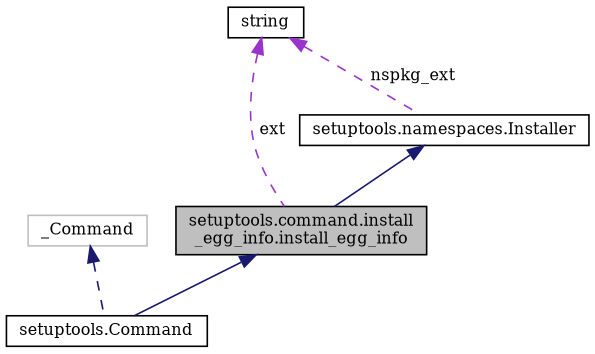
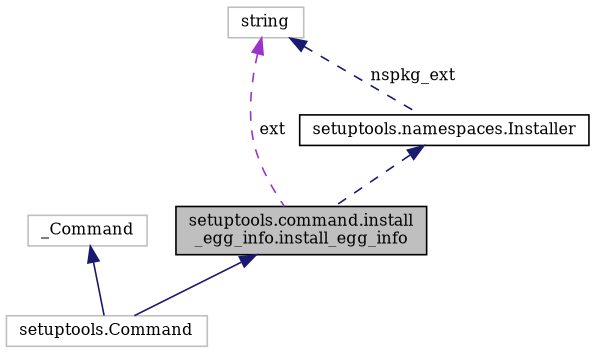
(266, 22) -> (266, 22)
(362, 81) -> (362, 81)
(372, 181) -> (372, 181)
(99, 289) -> (99, 289)
(107, 331) -> (107, 331)
